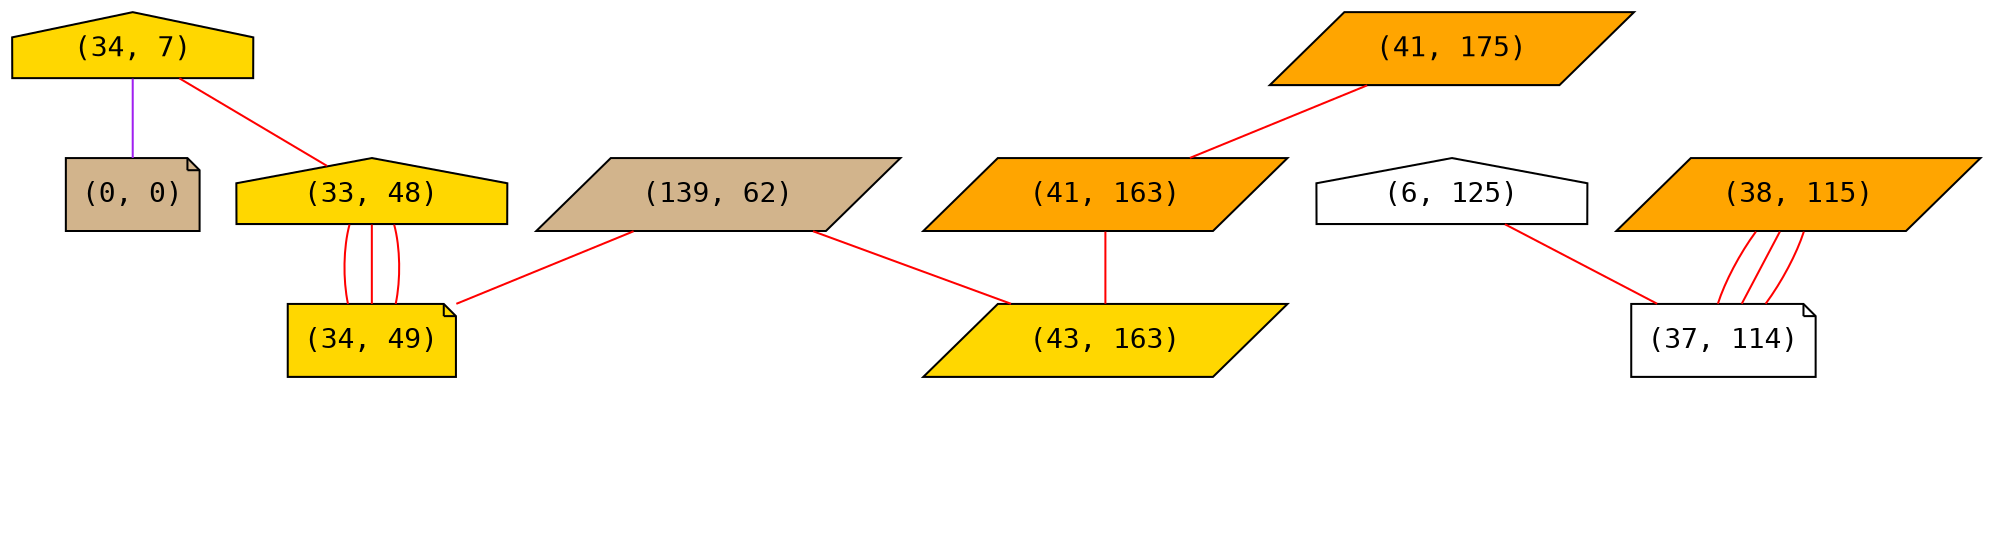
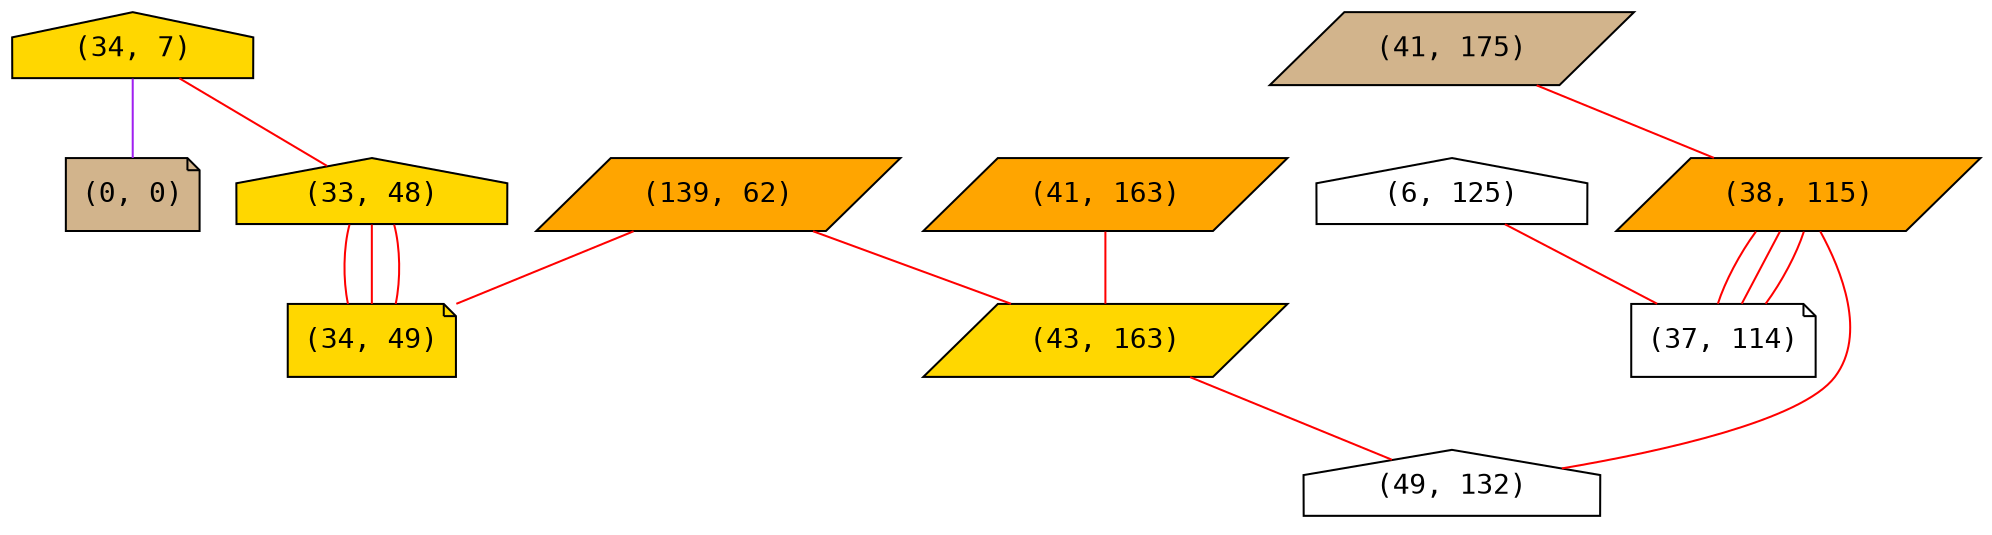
(1452, 49) -> (1452, 49)
(1279, 122) -> (1625, 122)
(718, 195) -> (718, 195)
none -> (1452, 486)
